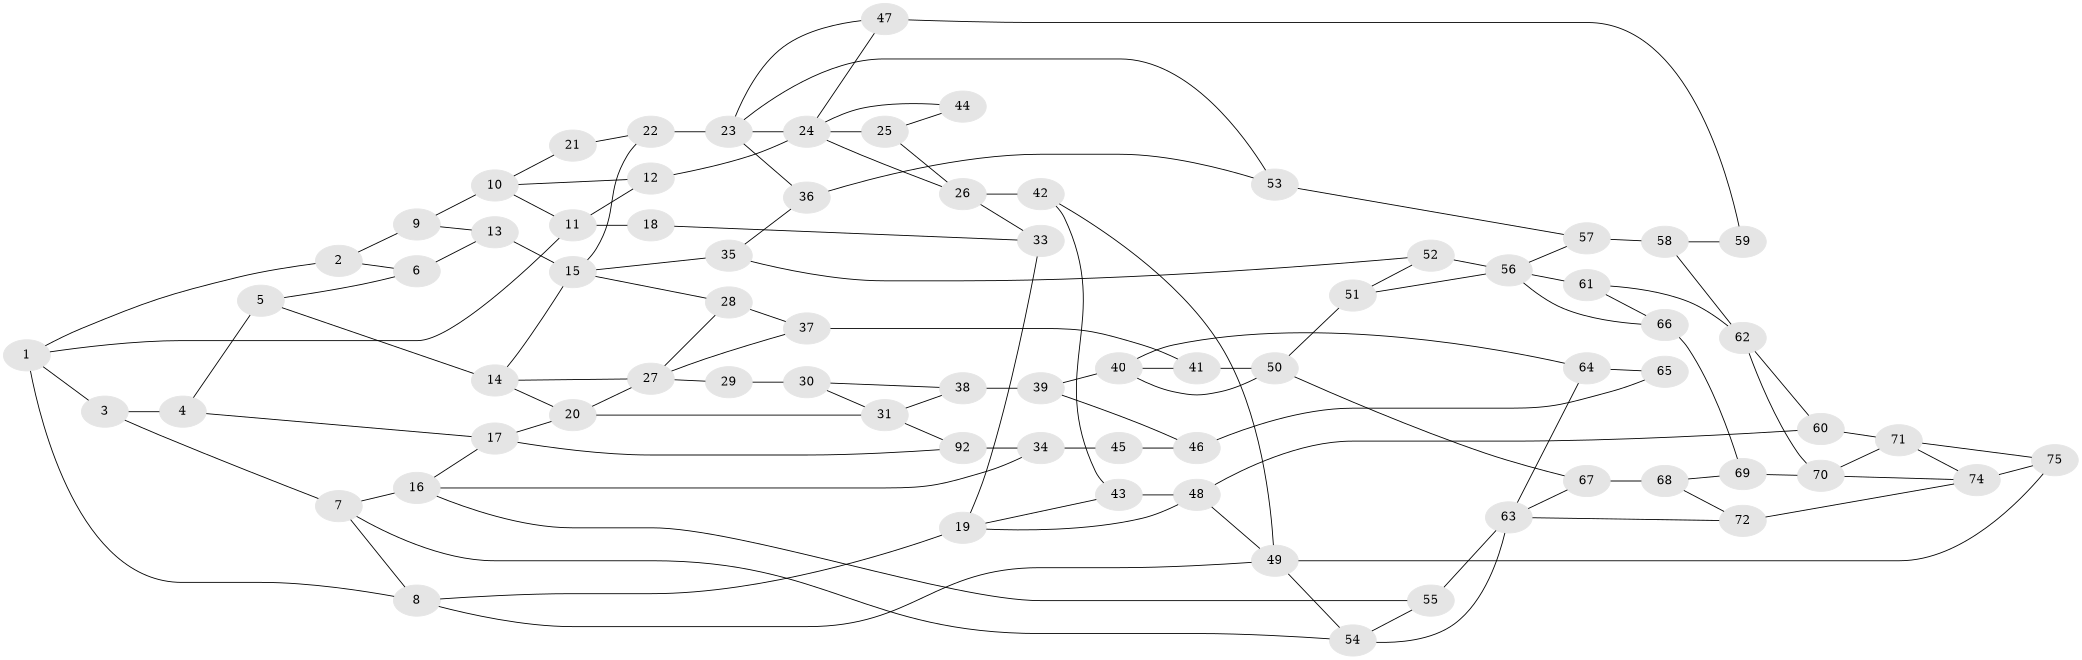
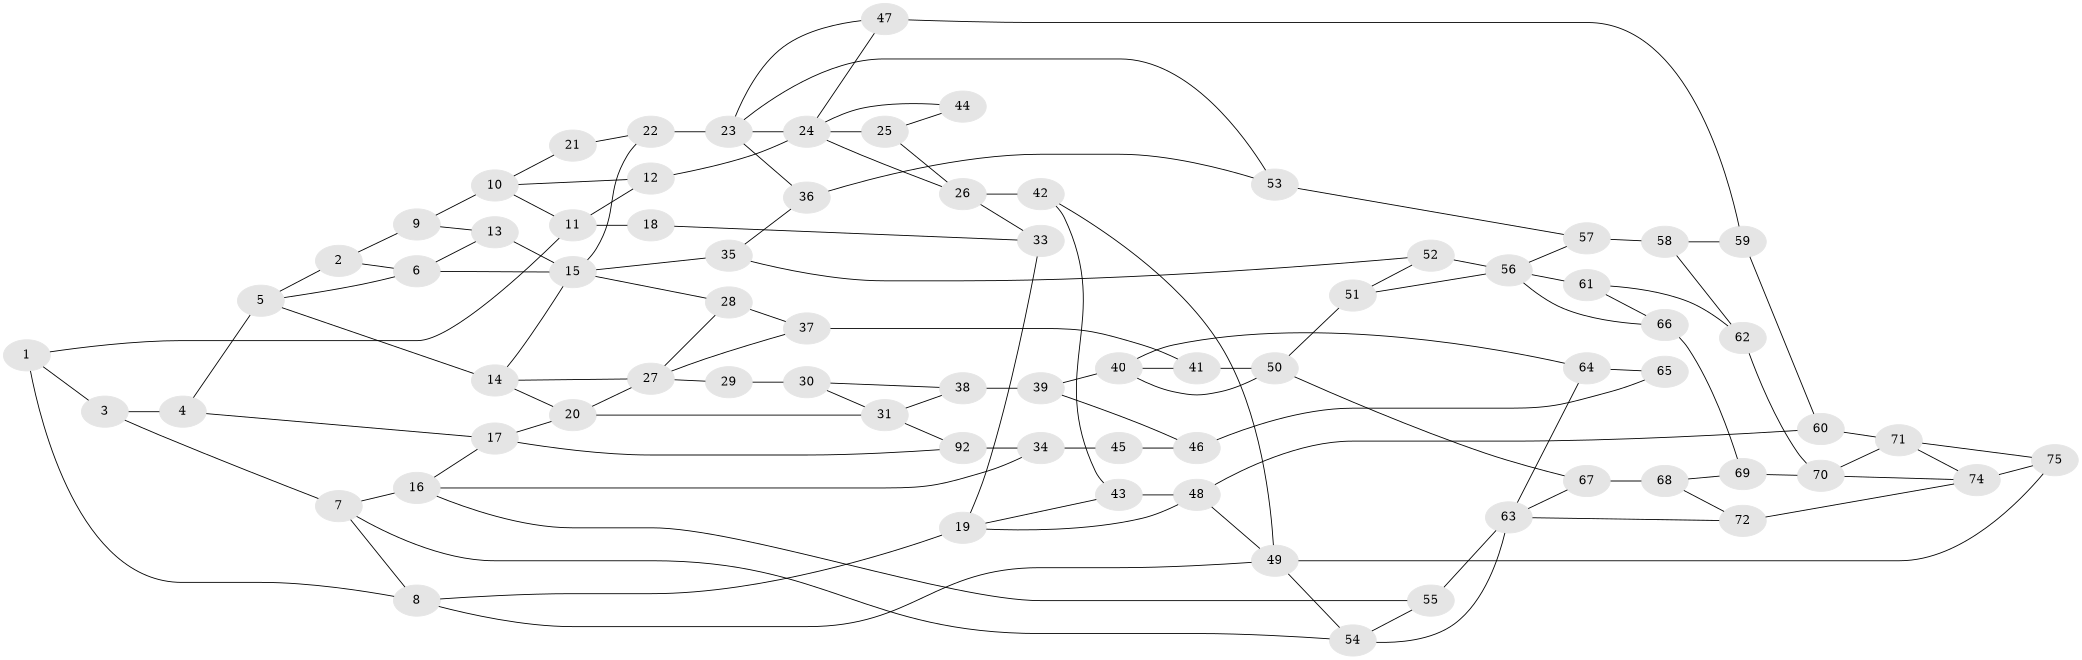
none -> (495, 272)
(177, 293) -> (300, 281)
(1782, 383) -> (1782, 335)
